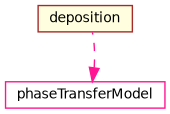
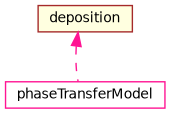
(94, 50) -> (76, 64)
